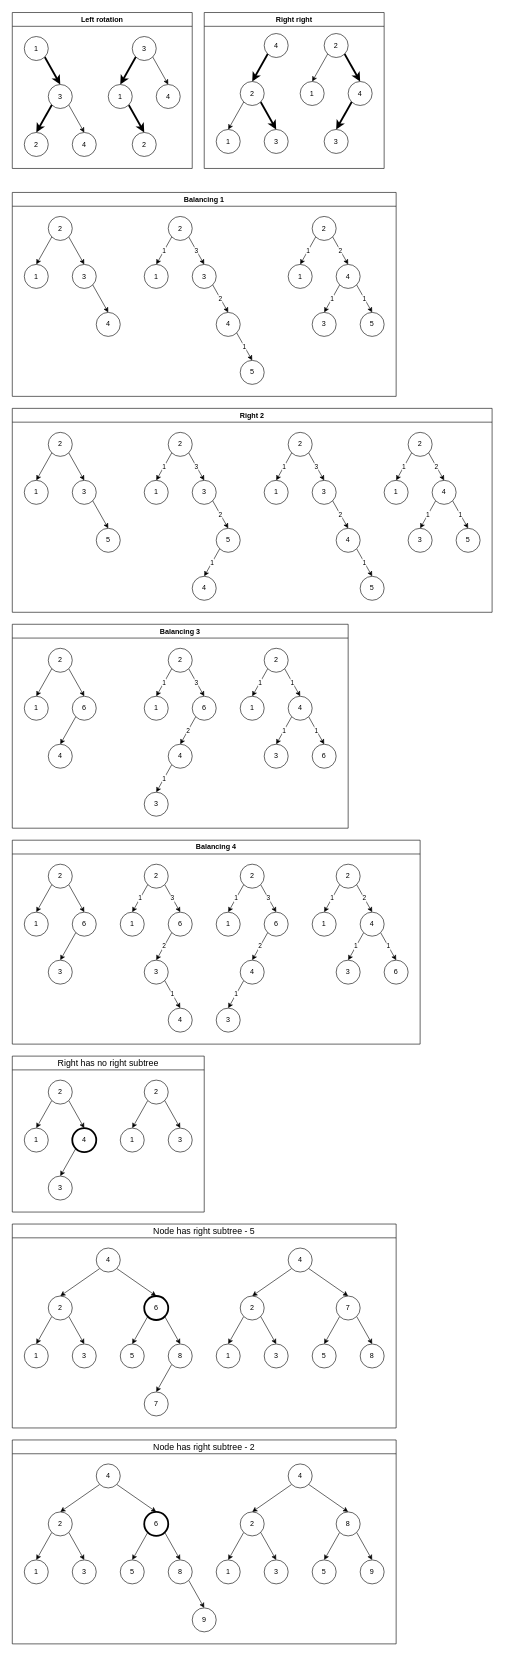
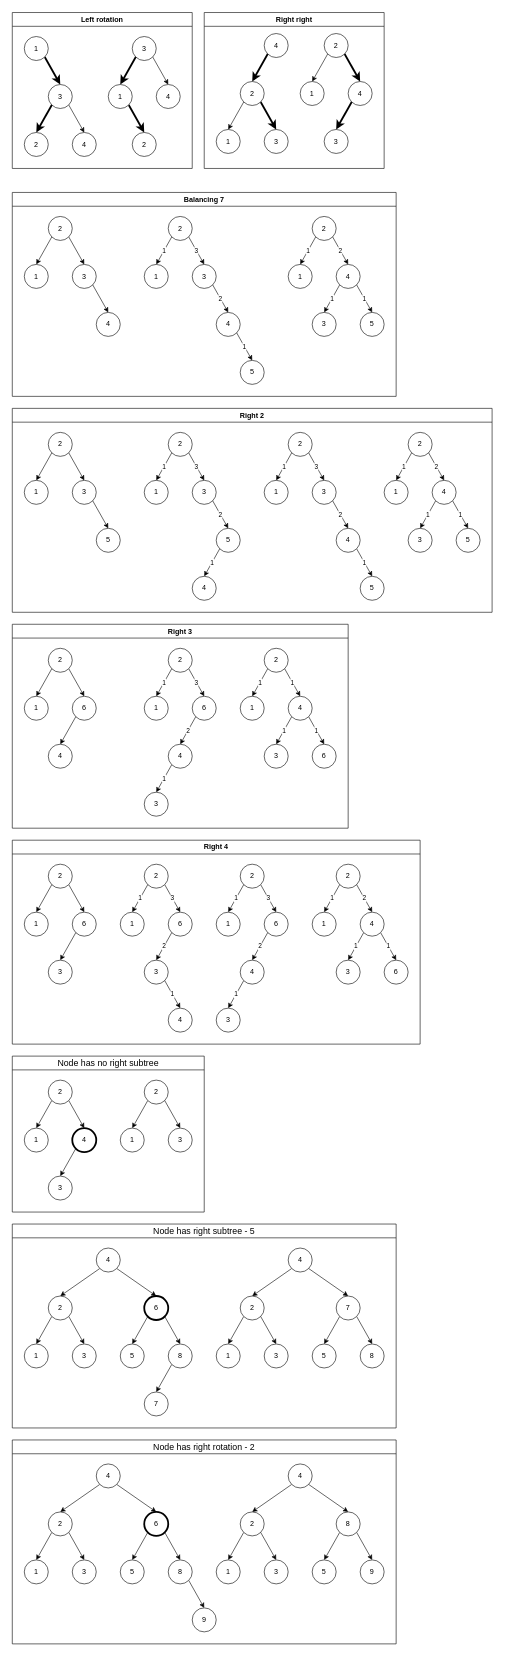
(204, 200) -> (204, 200)
(180, 632) -> (180, 632)
(216, 848) -> (216, 848)
(108, 1064) -> (108, 1064)
(204, 1448) -> (204, 1448)
